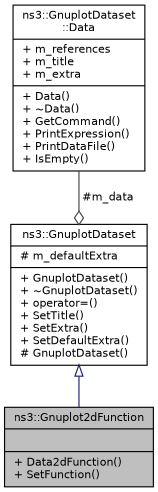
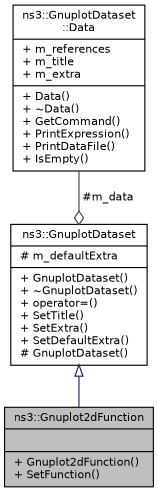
(68, 462) -> (77, 462)
